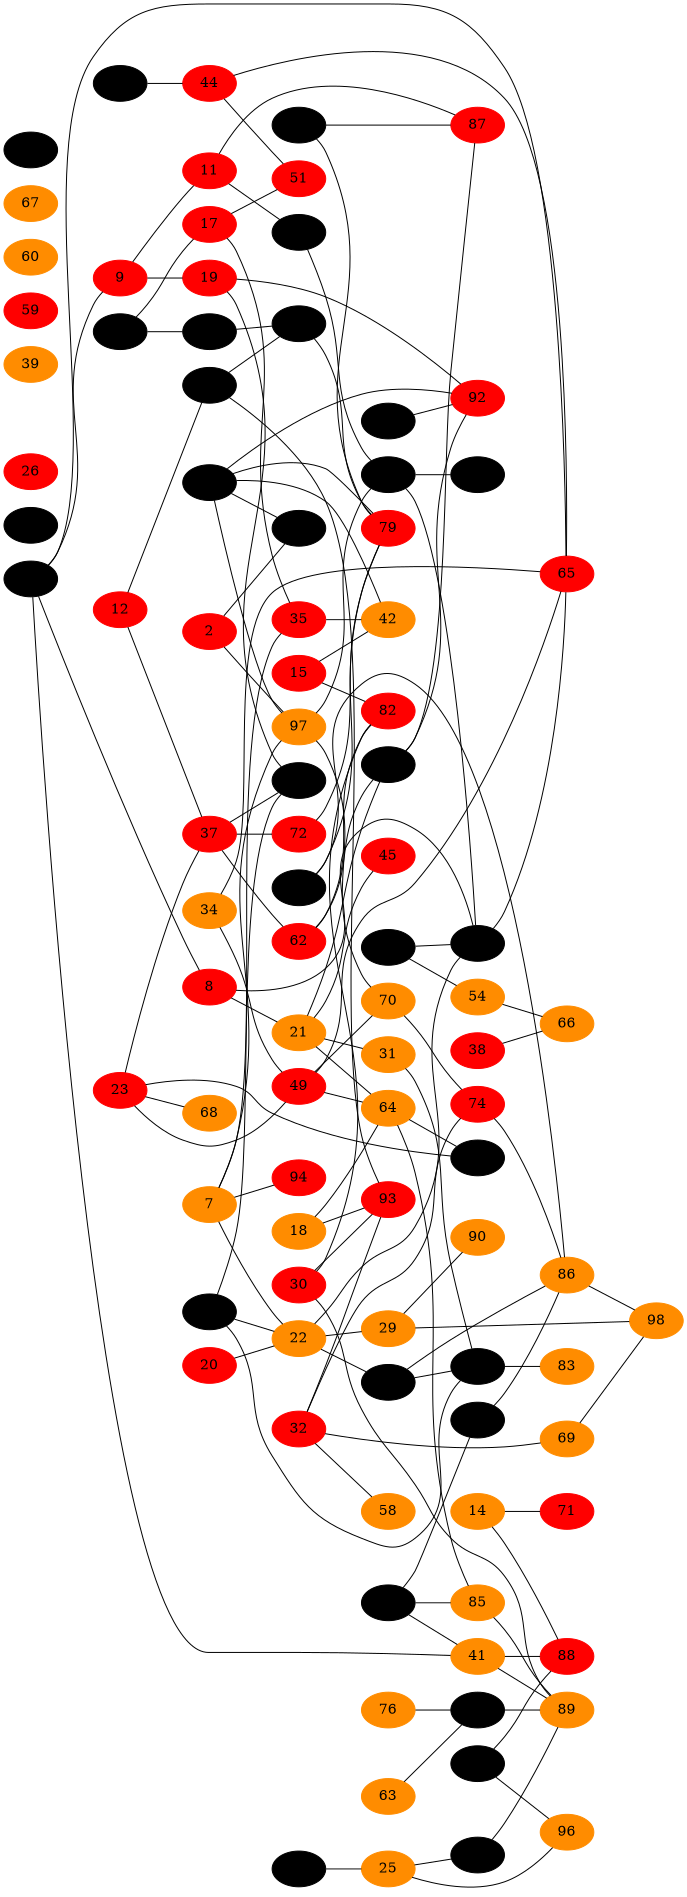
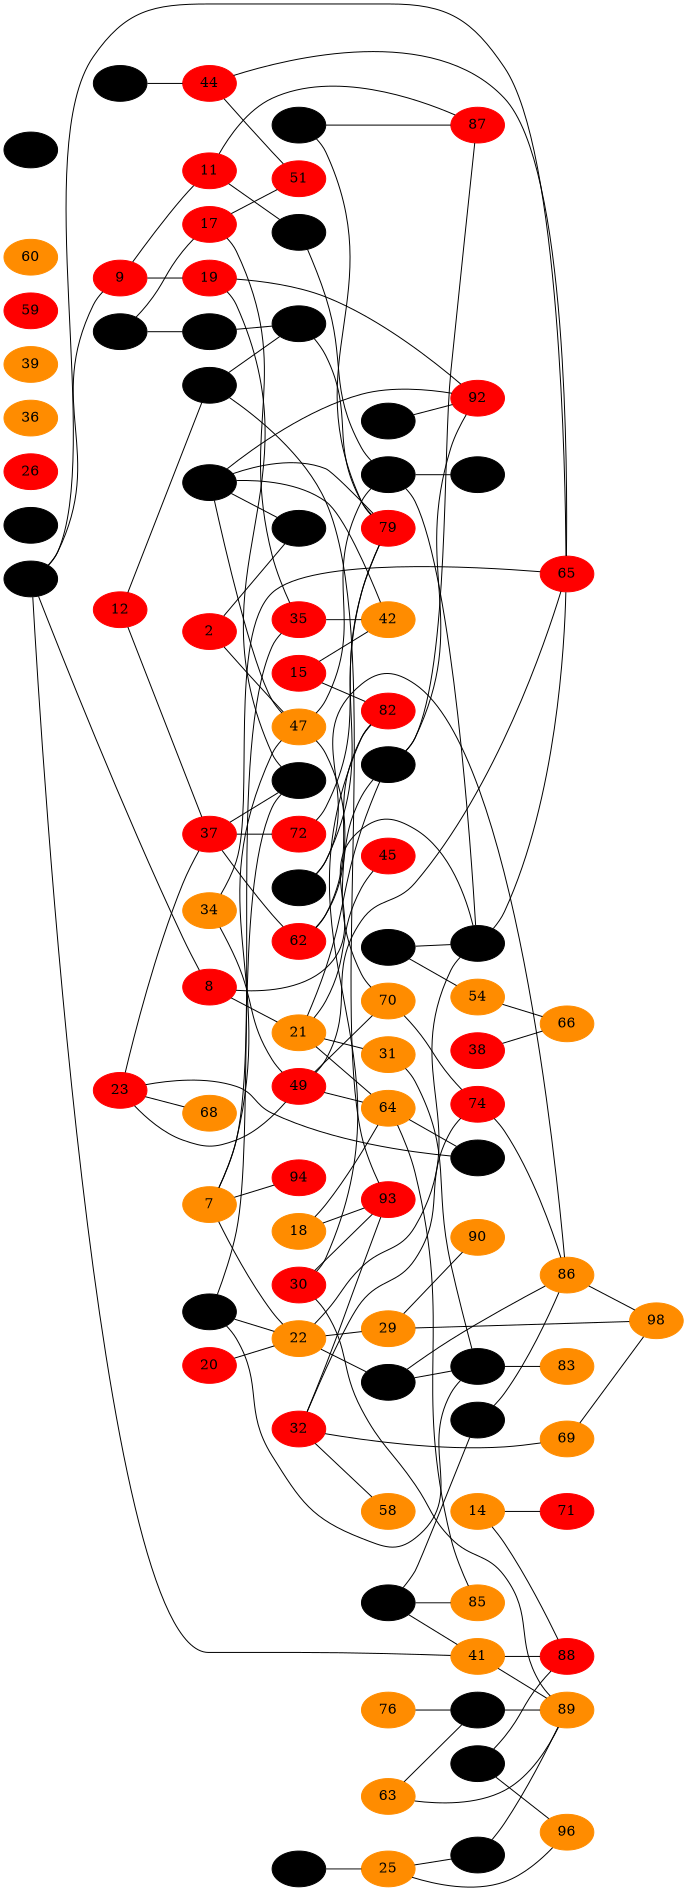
(31, 204) -> none
none -> (31, 418)
(299, 727) -> (299, 727)
(519, 1650) -> (501, 1792)
